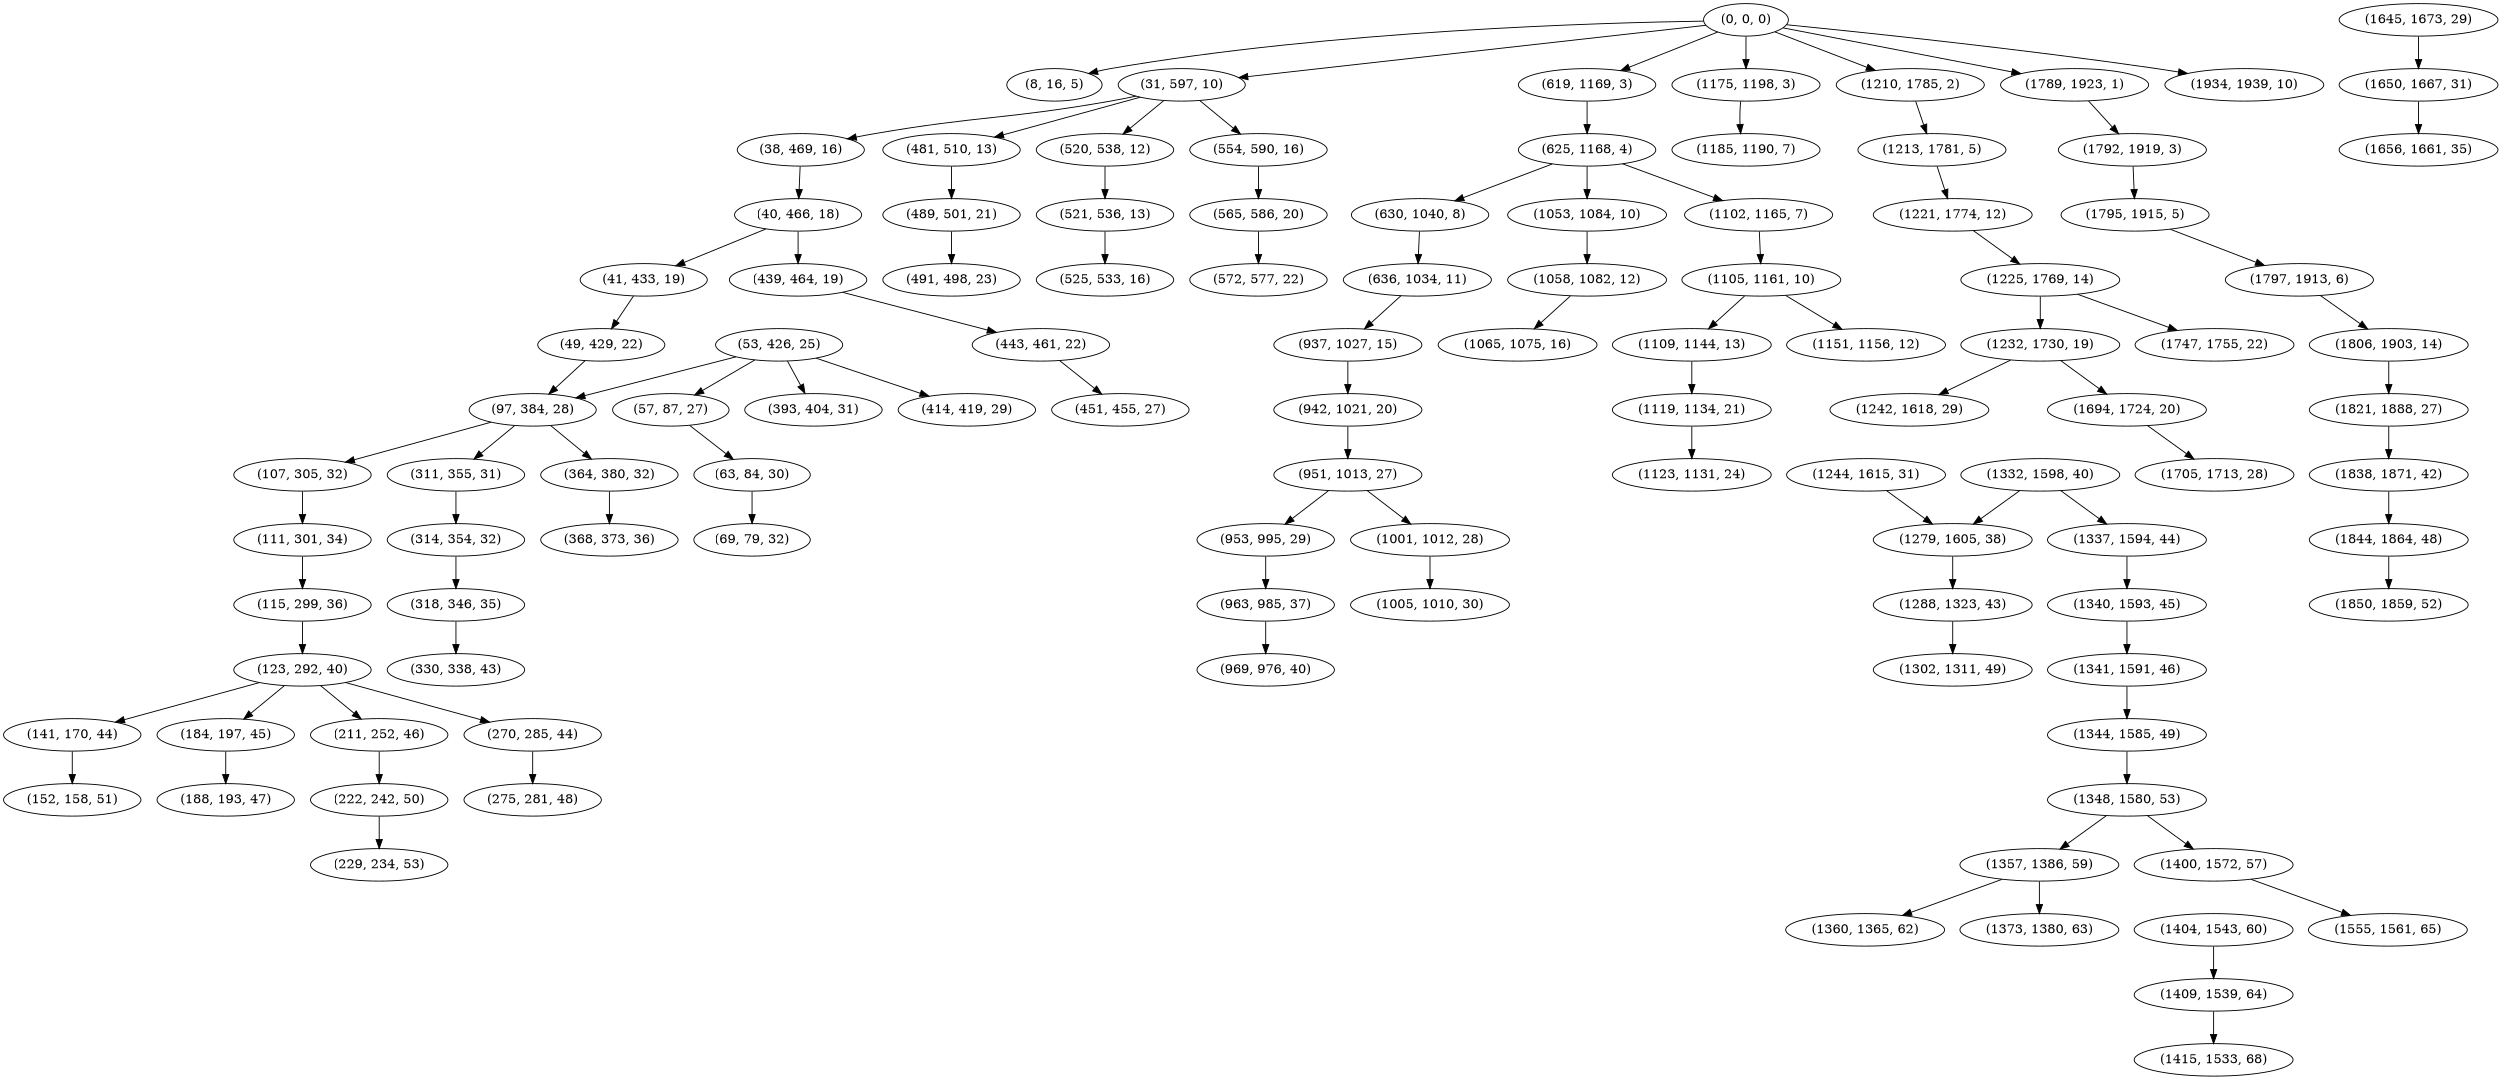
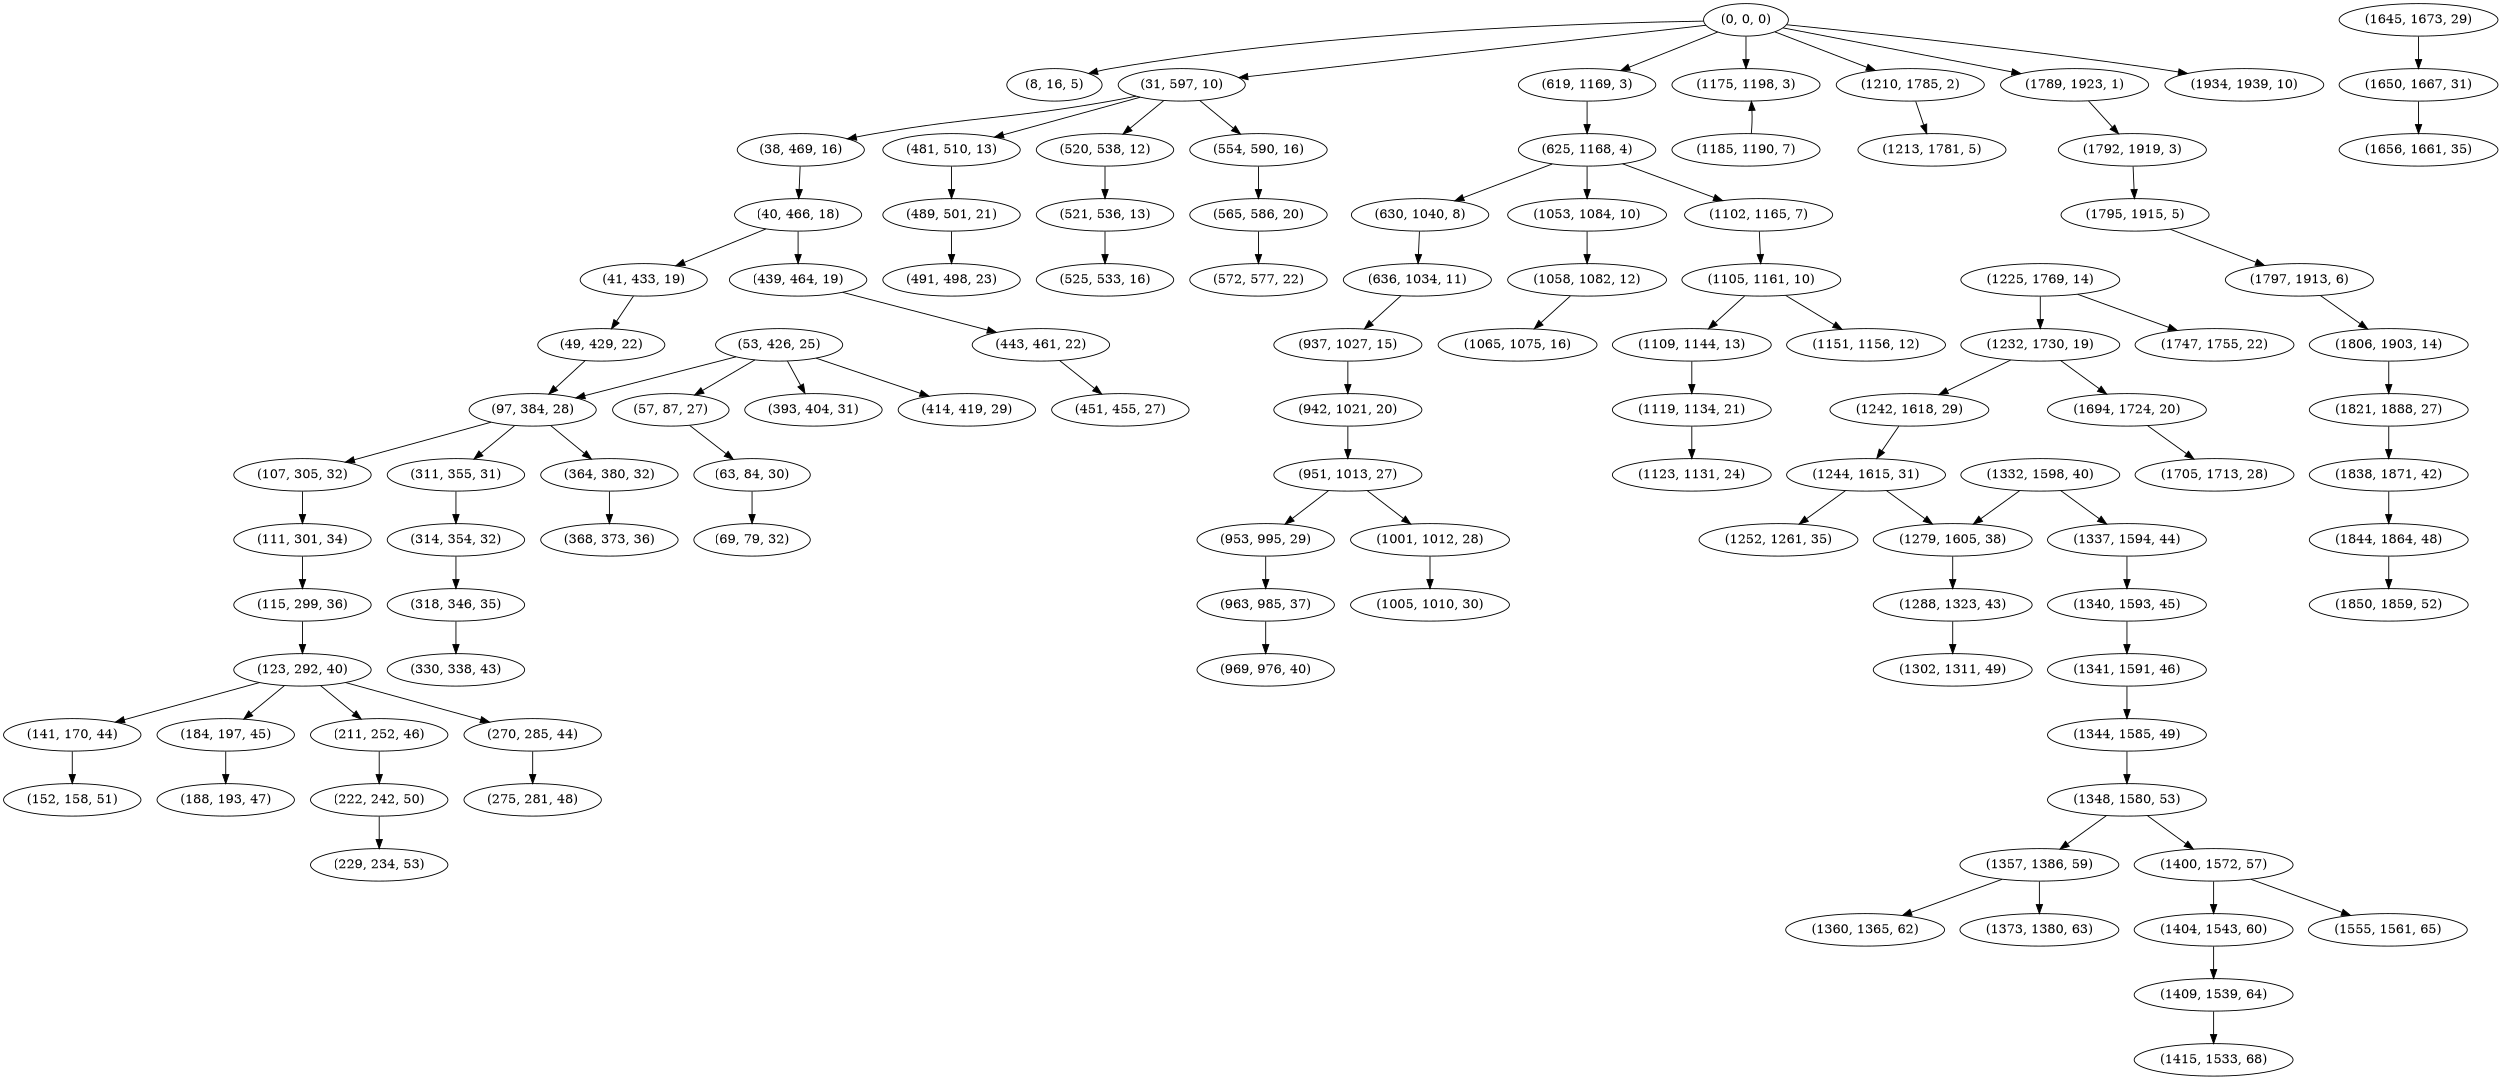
(1740, 113) -> (1752, 122)
(1953, 215) -> none
none -> (1890, 438)
none -> (1778, 540)
none -> (2214, 893)
